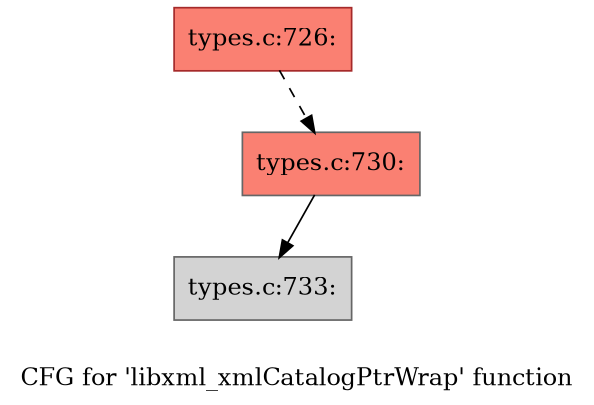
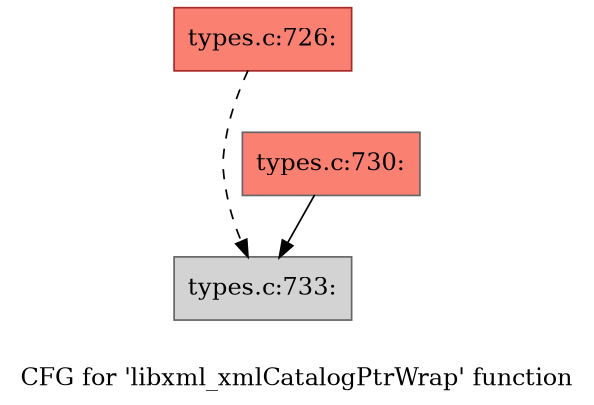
(293, 94) -> (224, 155)
